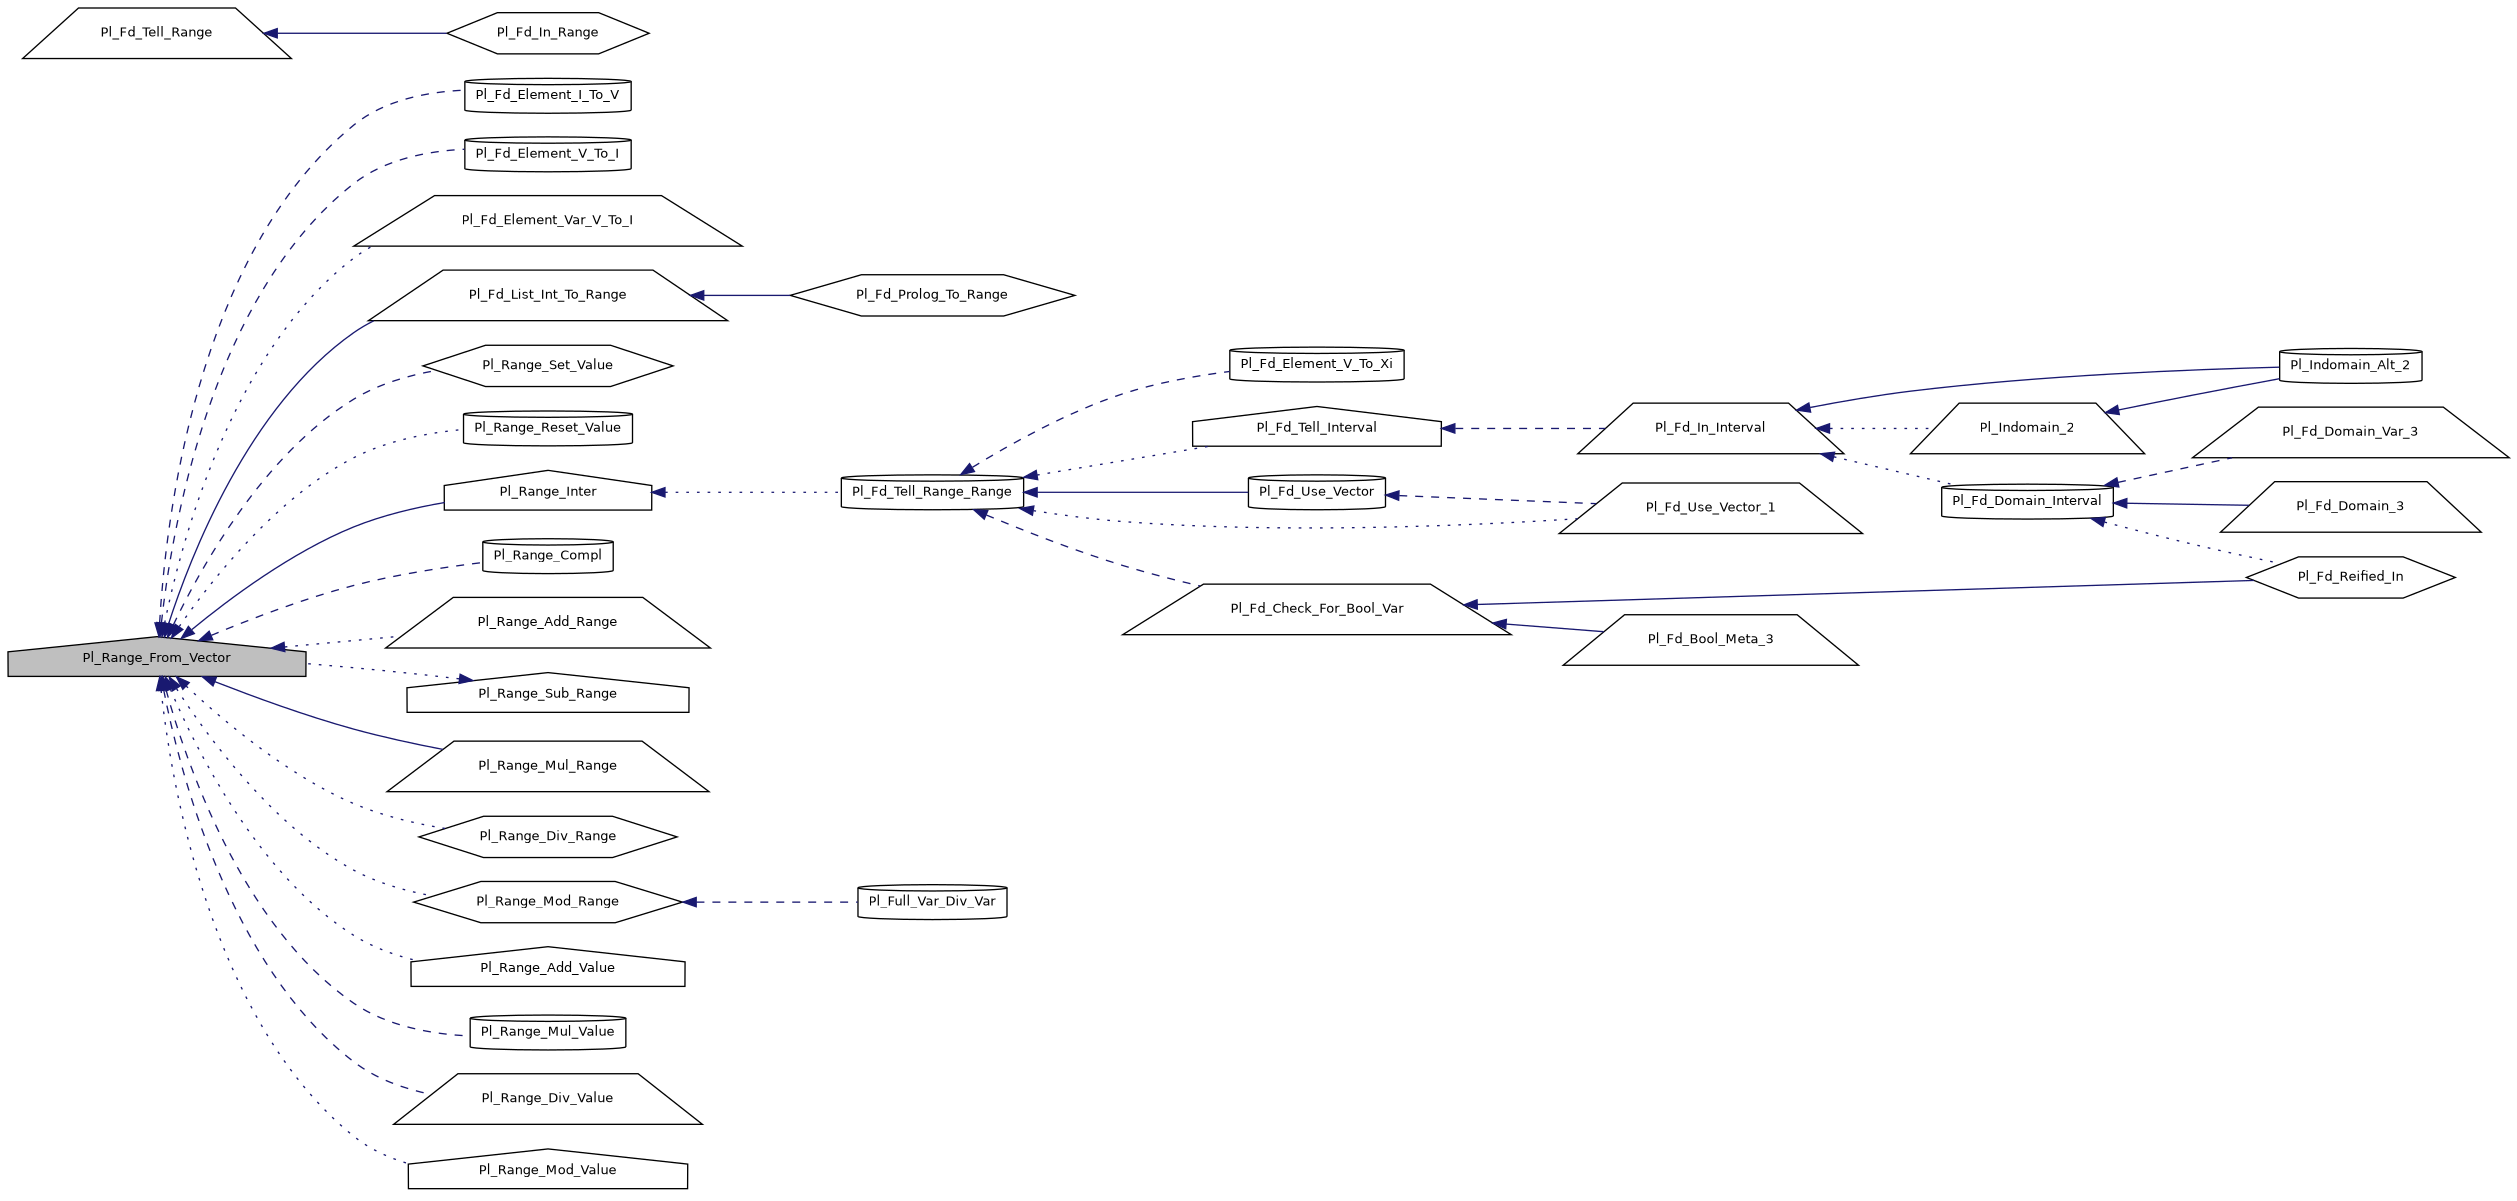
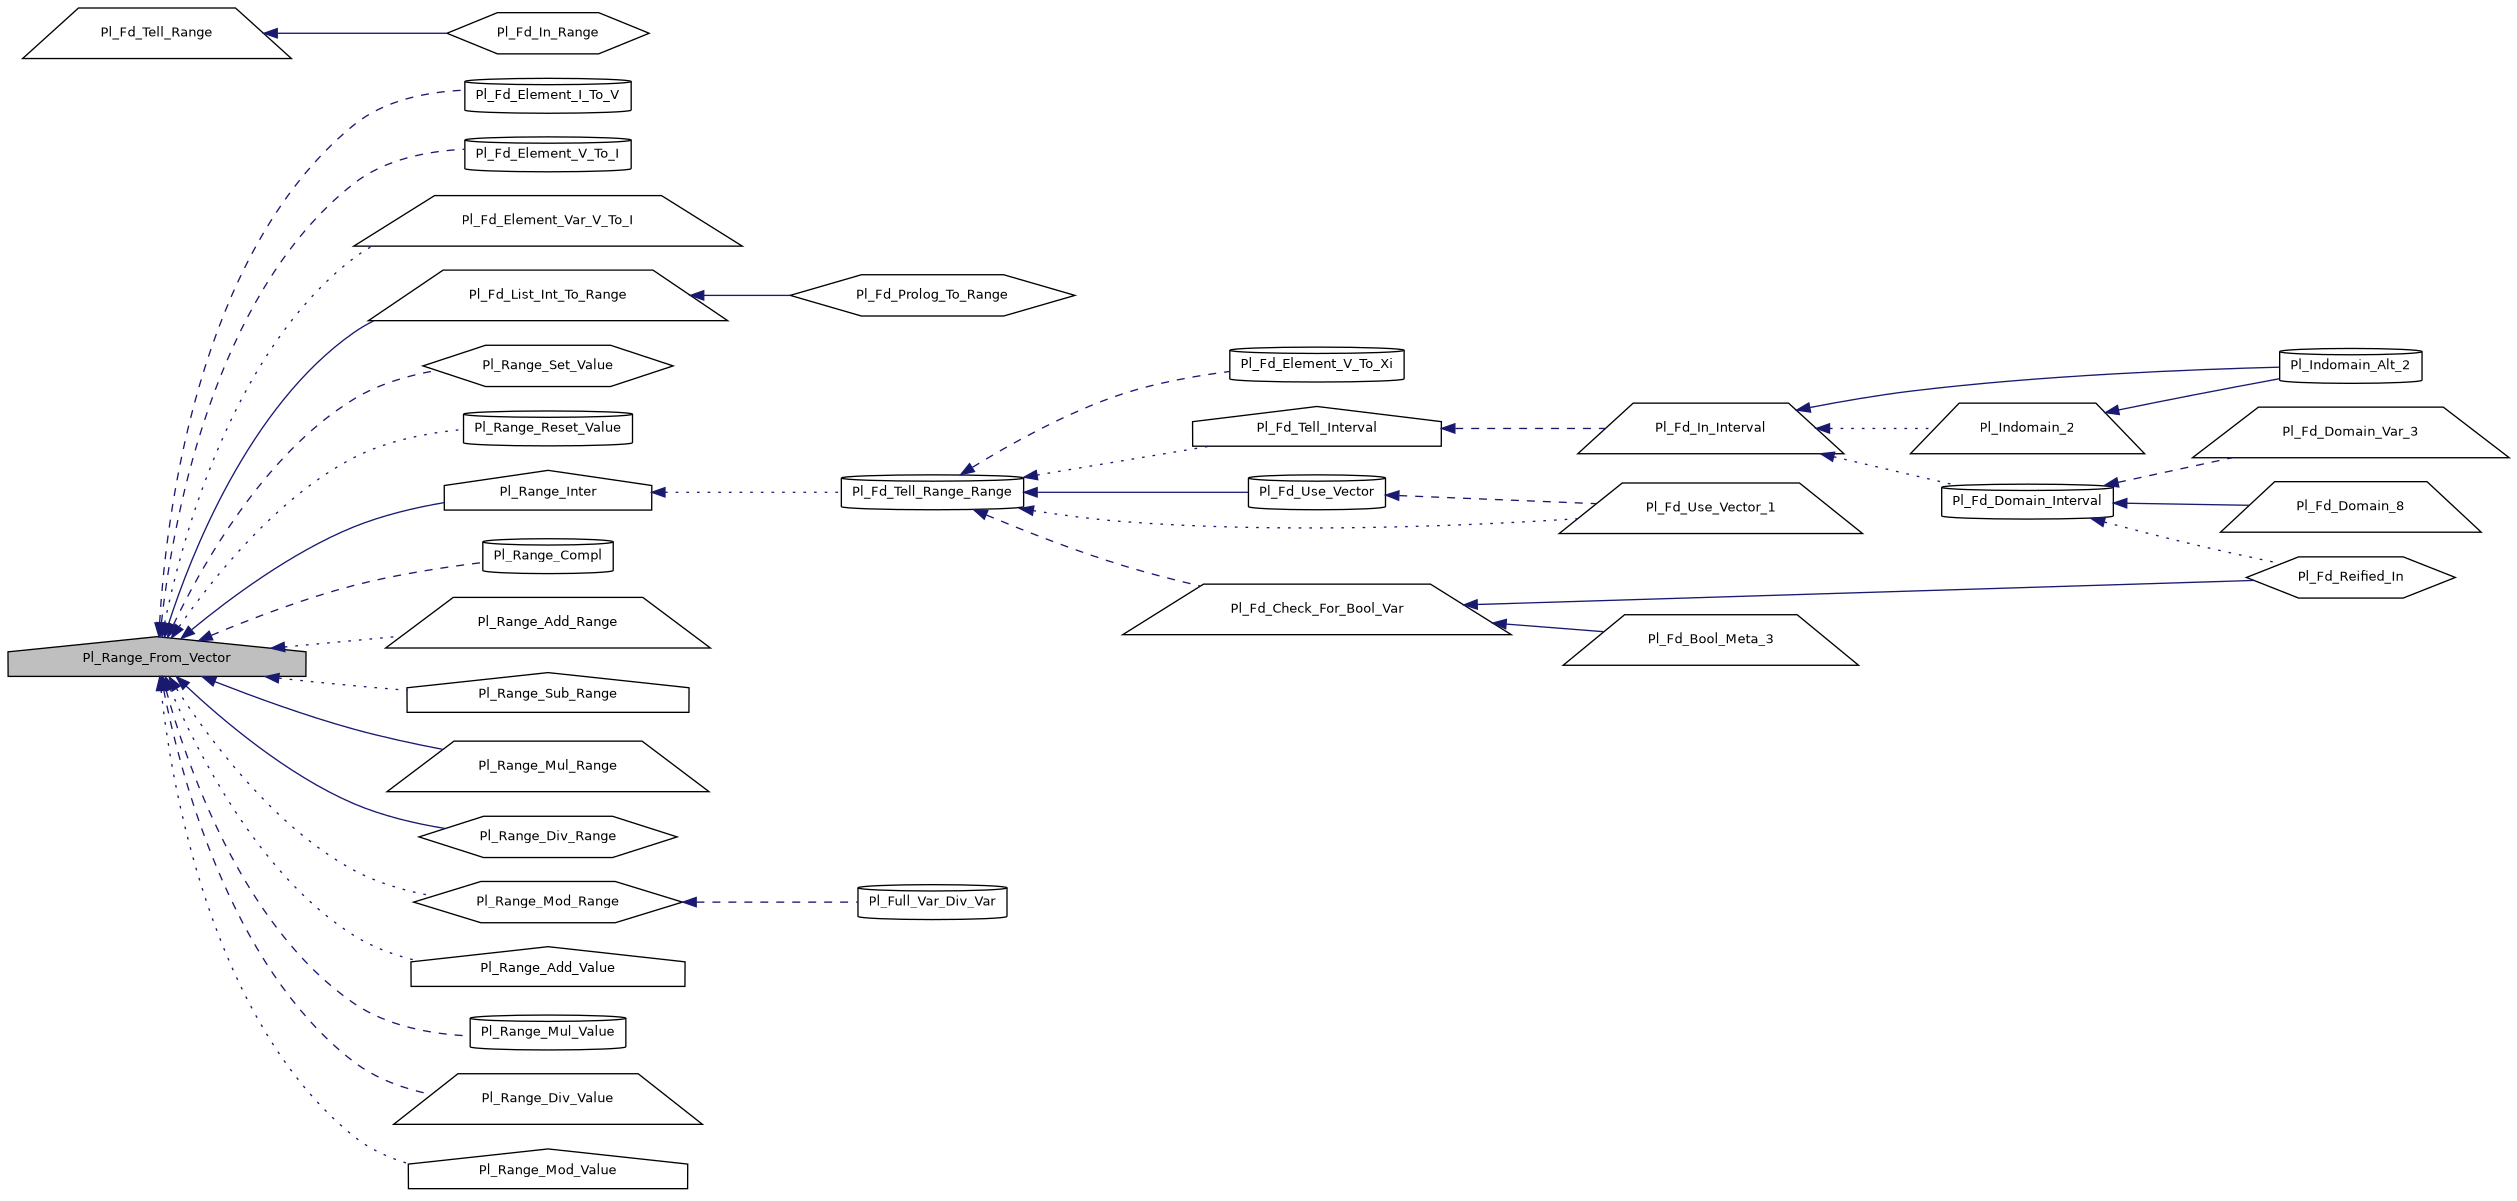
(2351, 507) -> (2351, 507)
(382, 670) -> (343, 685)
(305, 778) -> (305, 778)
